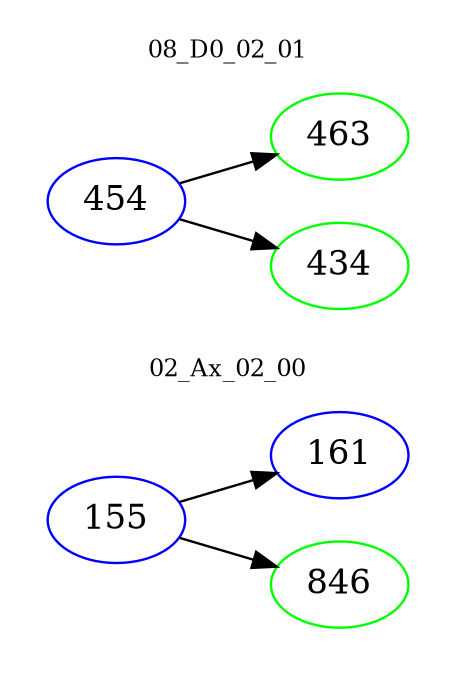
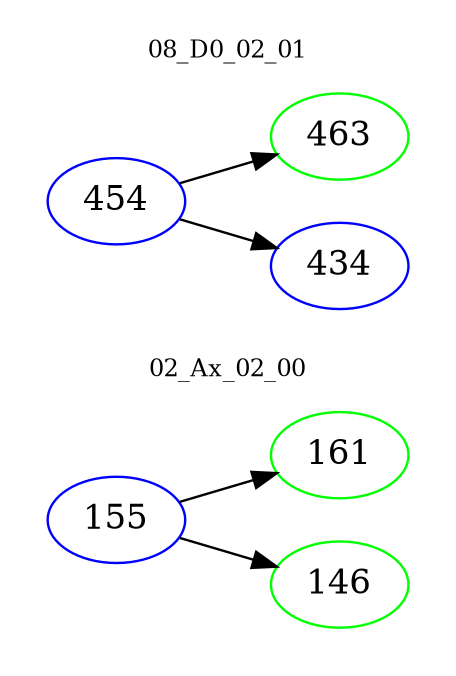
(340, 266) -> (340, 266)
(340, 455) -> (340, 455)
(340, 585) -> (340, 585)
